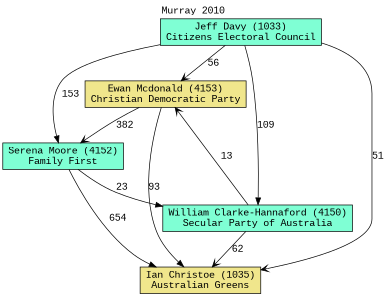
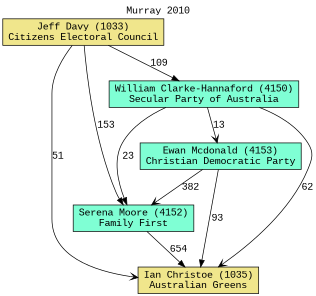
(241, 32) -> (83, 32)
(206, 61) -> none
(166, 94) -> (221, 156)
(115, 192) -> (122, 143)
